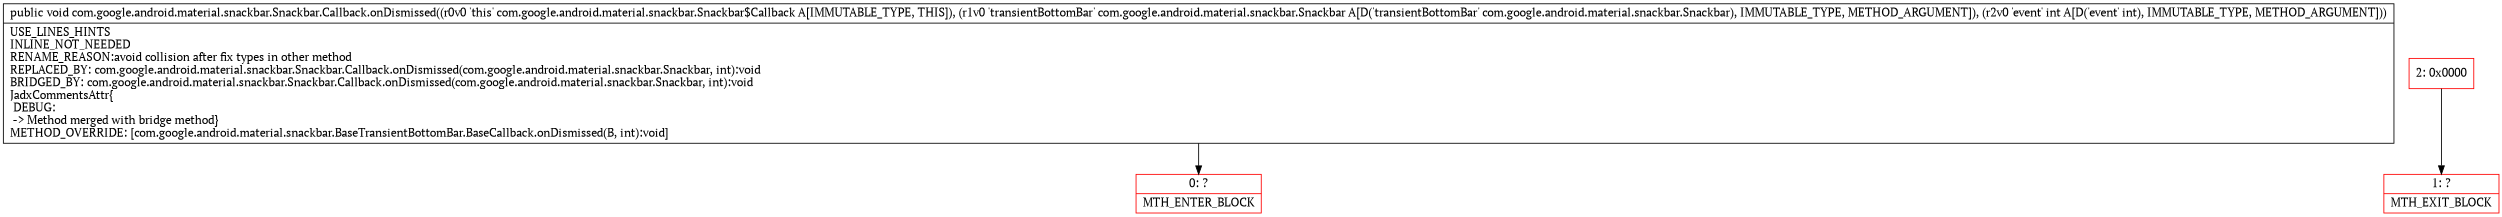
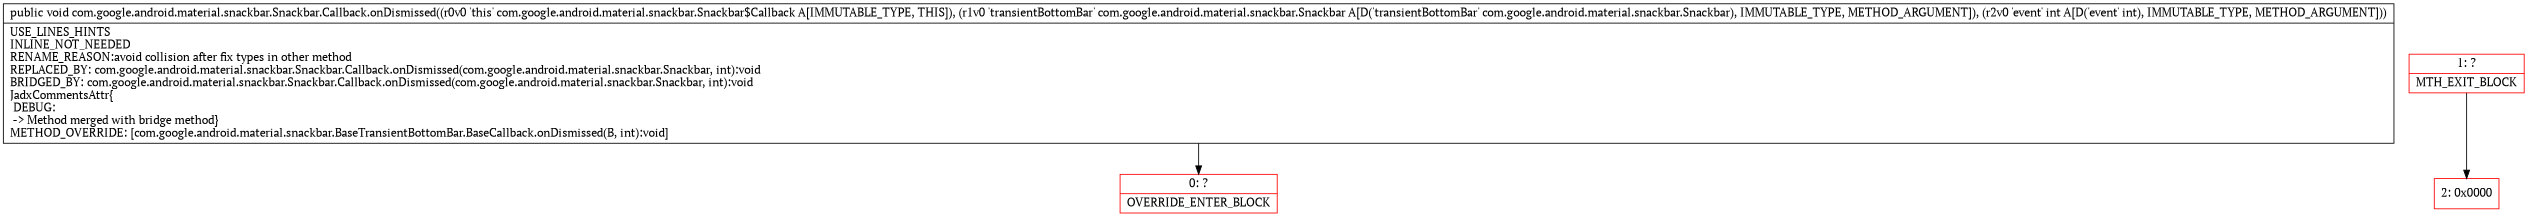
(2441, 127) -> (2467, 131)
(1199, 203) -> (1199, 203)
